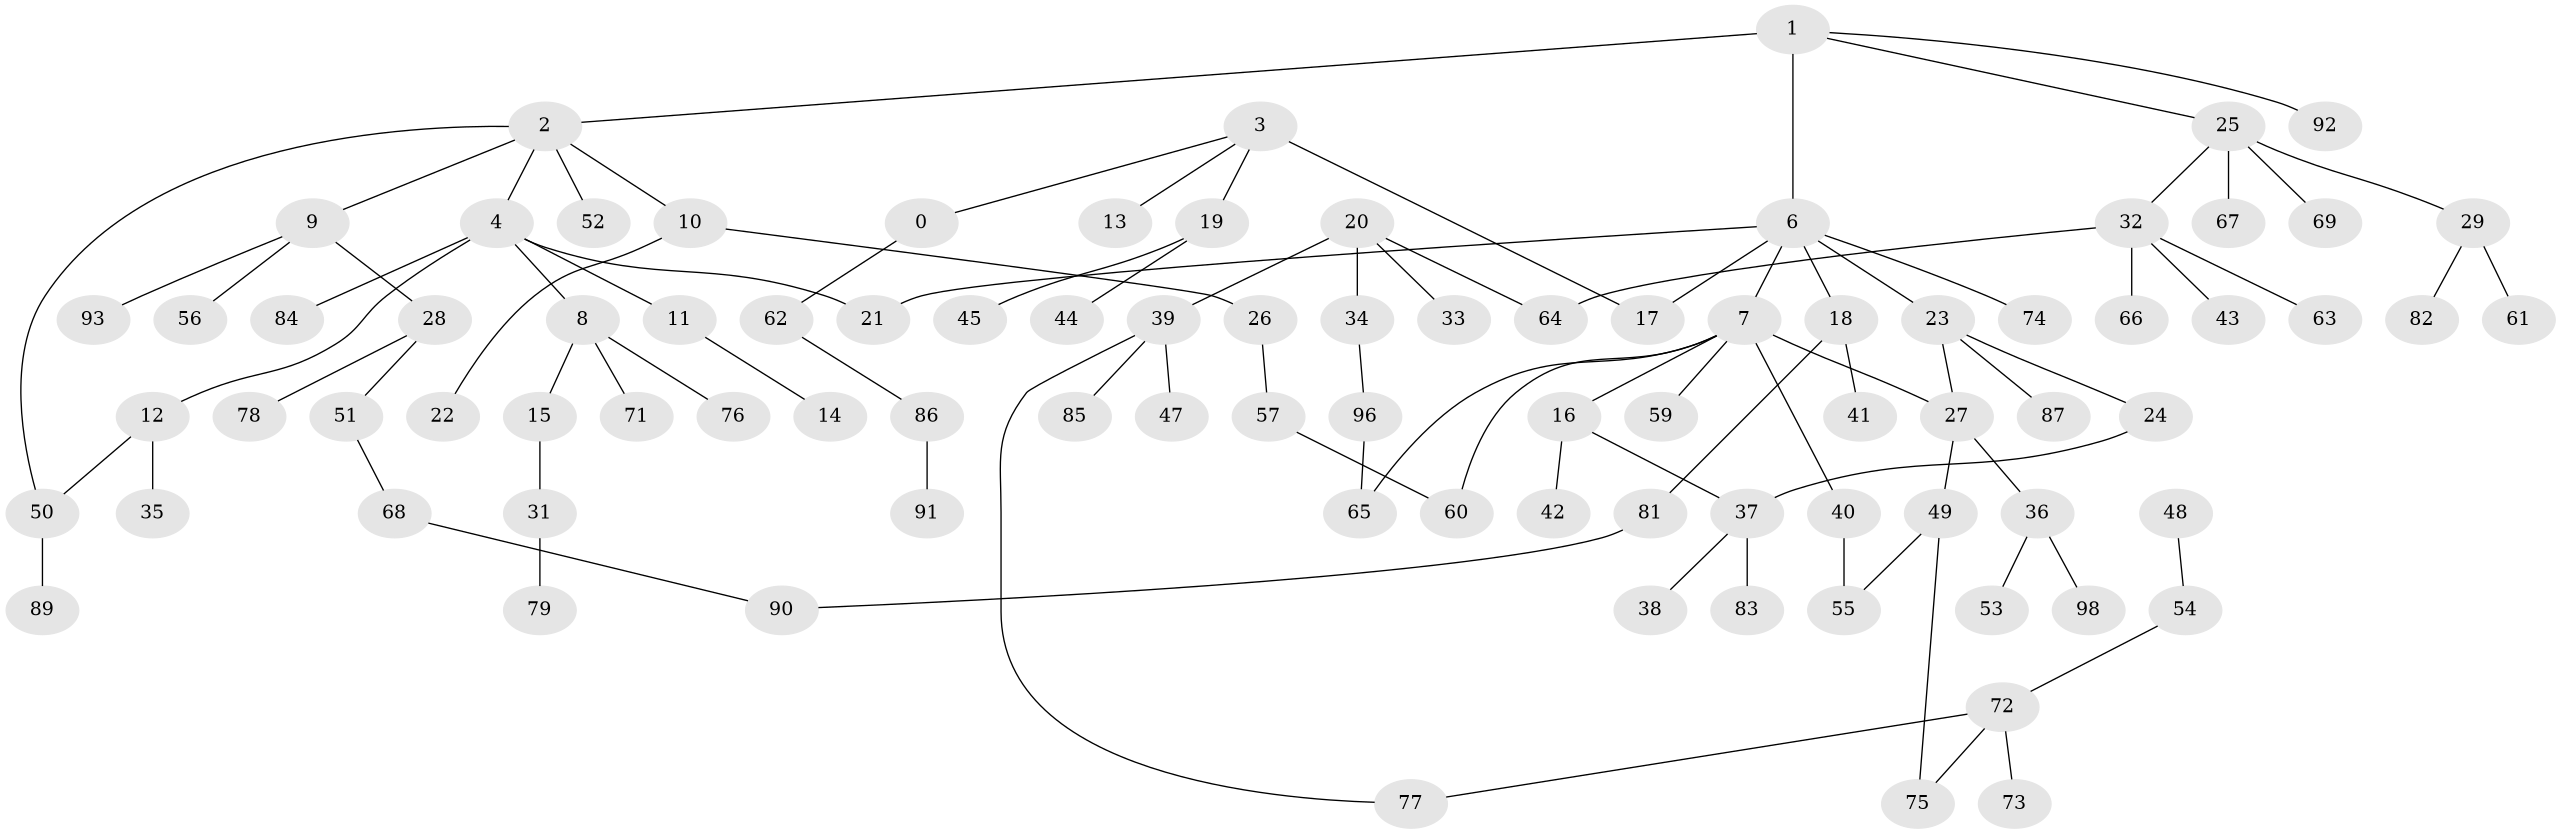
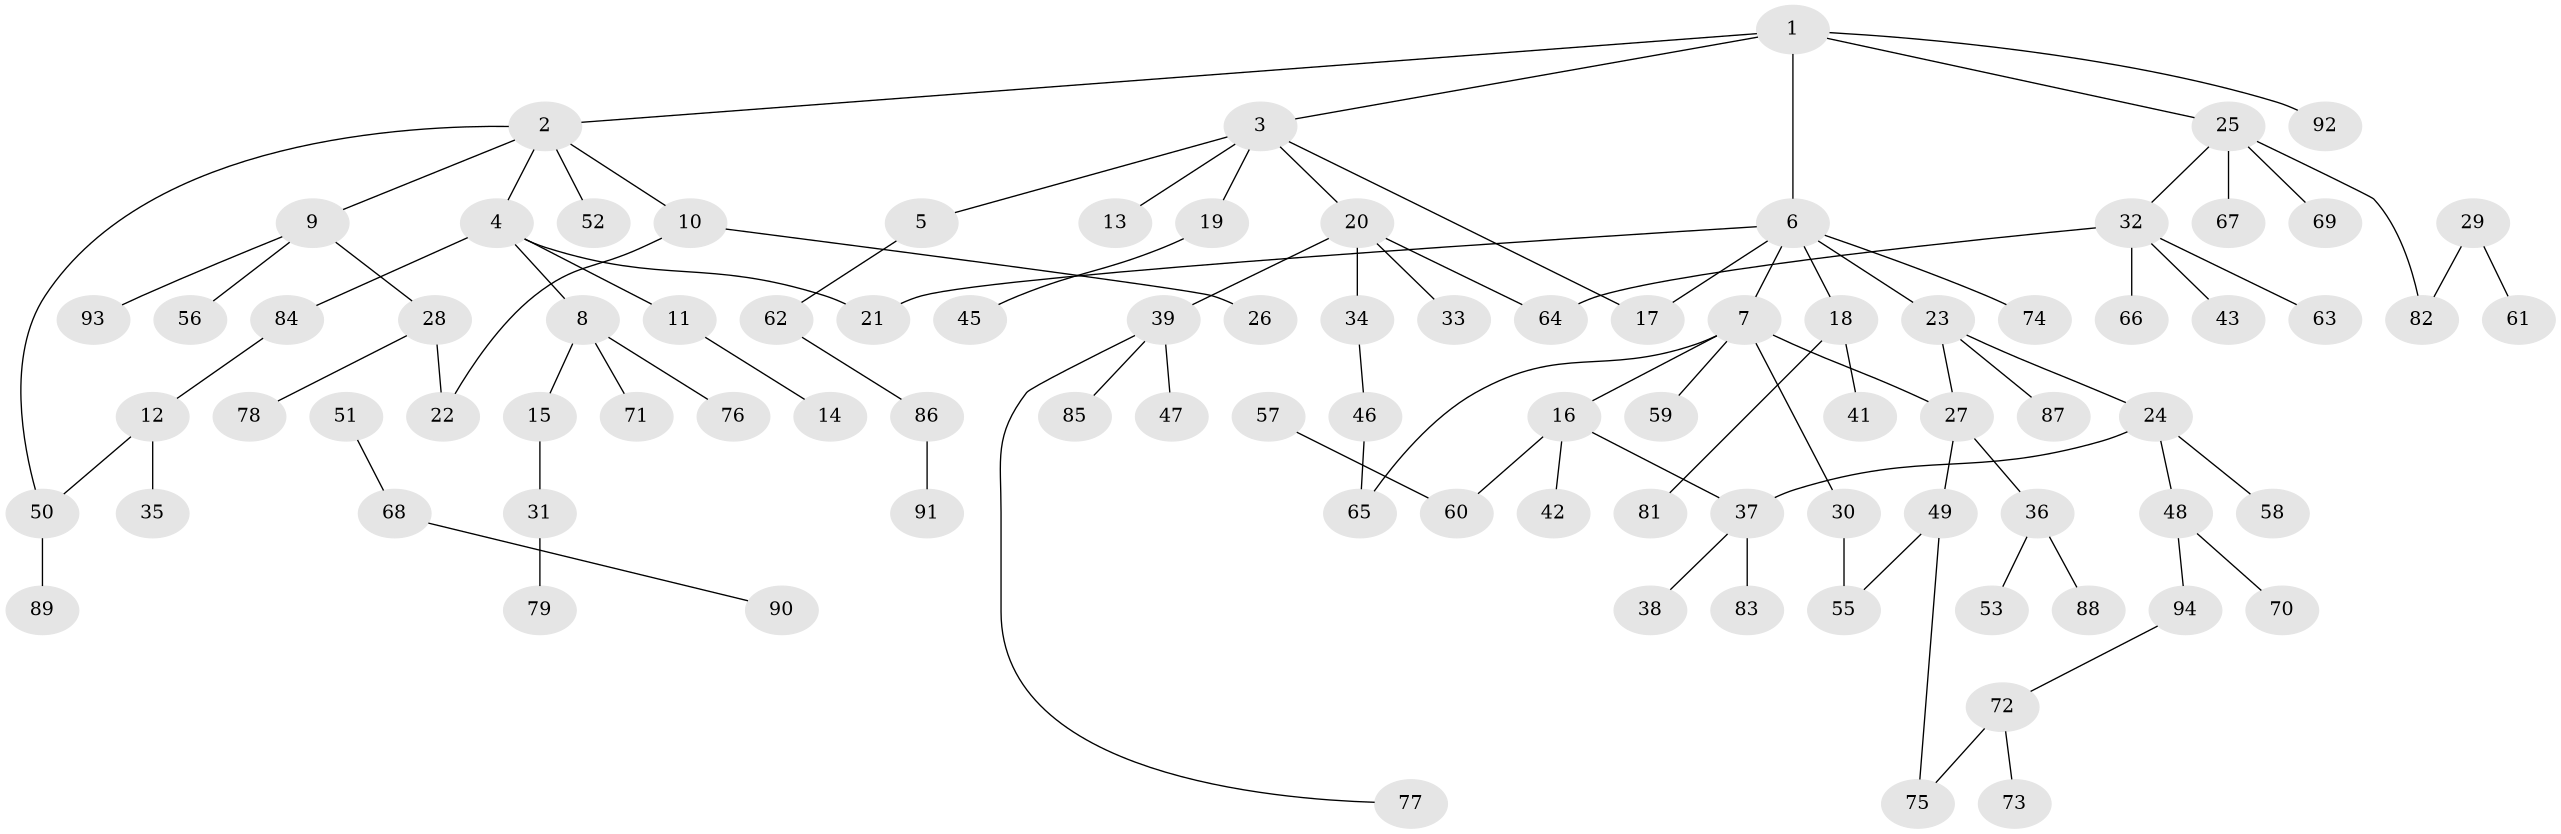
none -> (1527, 78)
none -> (1309, 175)
(2350, 176) -> (2364, 194)
(922, 223) -> (922, 223)
(1067, 320) -> none
(338, 343) -> (220, 368)
(391, 368) -> (439, 369)
(1265, 369) -> none
(1537, 378) -> (1511, 465)
(1365, 417) -> (1365, 417)
none -> (2166, 465)
(1844, 514) -> (1844, 514)
none -> (2273, 514)
(1223, 584) -> none
(2089, 610) -> (2089, 610)
(2186, 610) -> (2186, 610)
none -> (2282, 610)
(1707, 756) -> none
